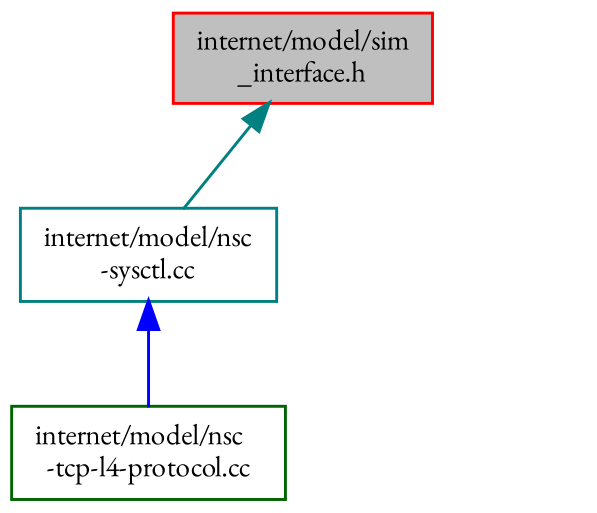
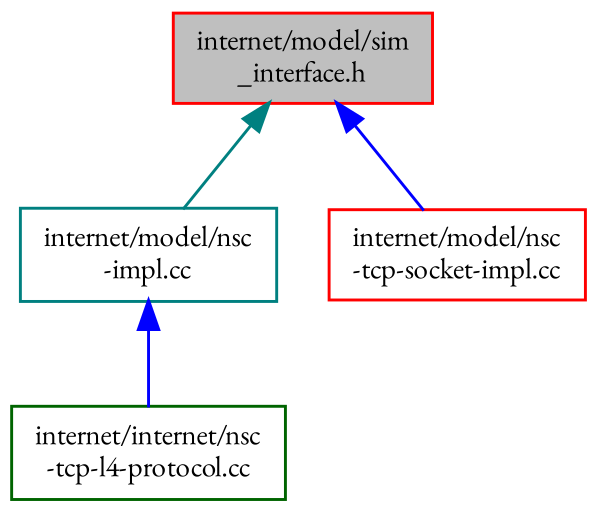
(149, 255) -> (149, 255)
none -> (457, 255)
(149, 453) -> (149, 453)
